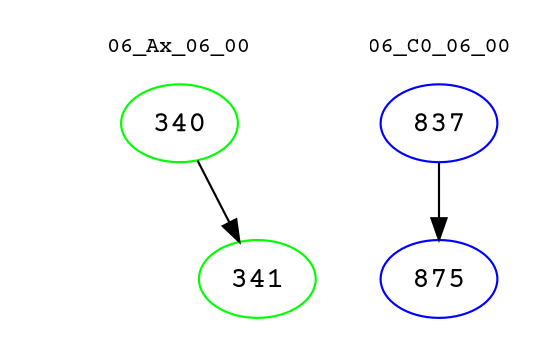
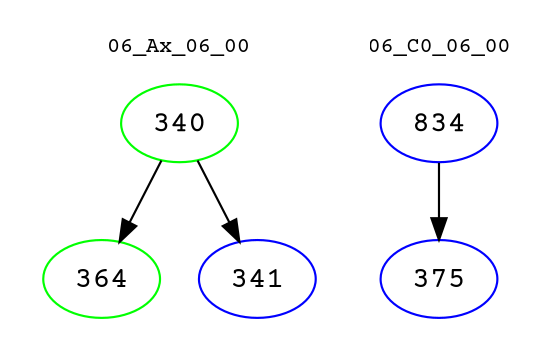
(439, 123) -> (439, 123)
none -> (102, 279)
(257, 279) -> (257, 279)
(439, 279) -> (439, 279)
